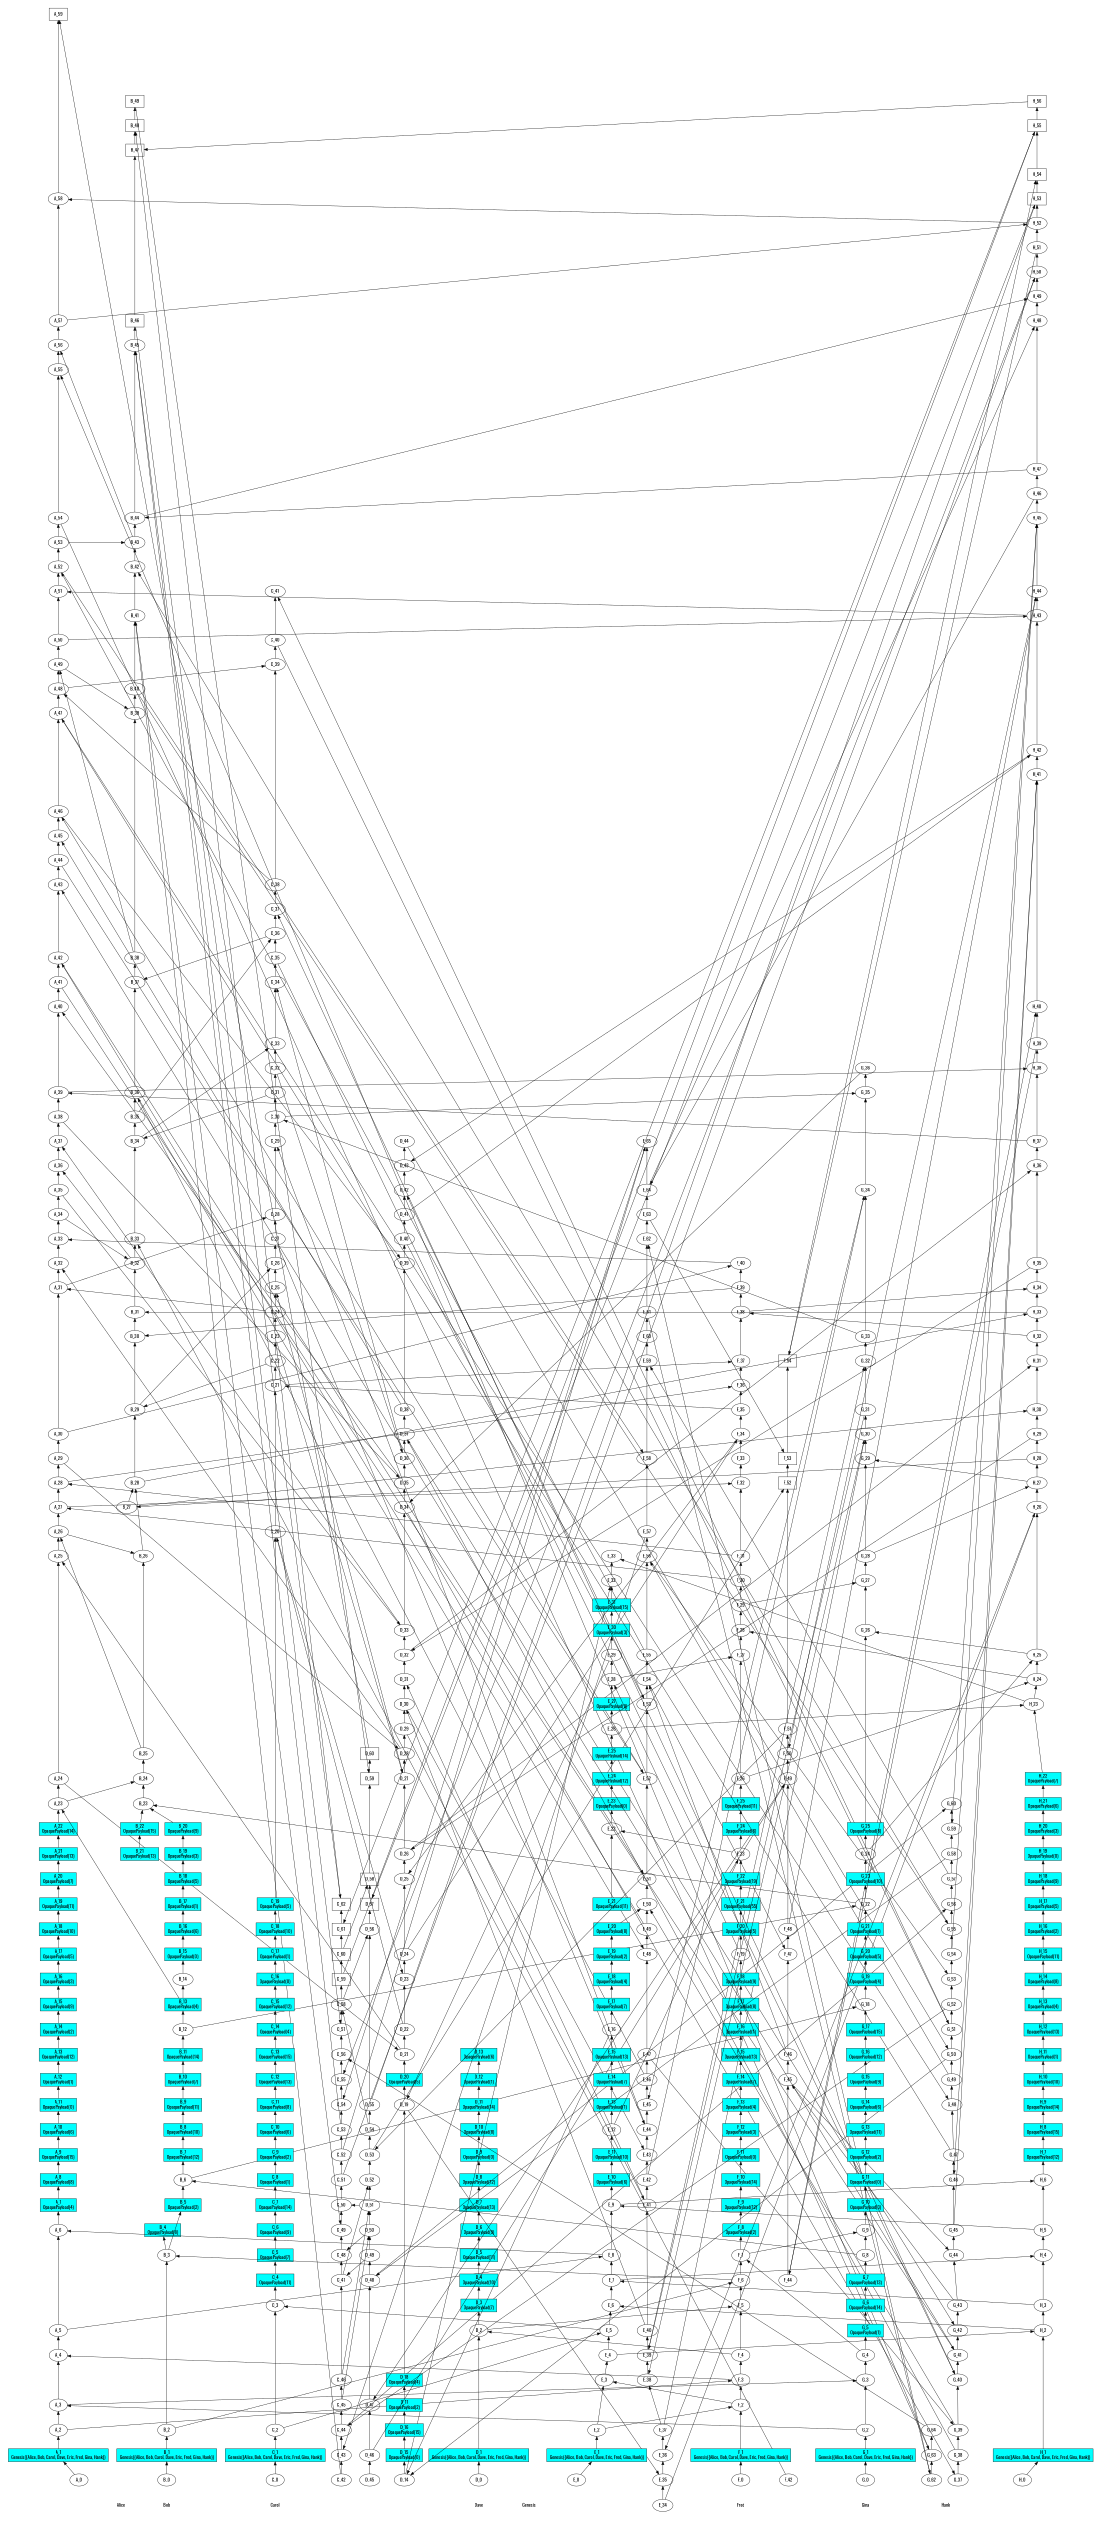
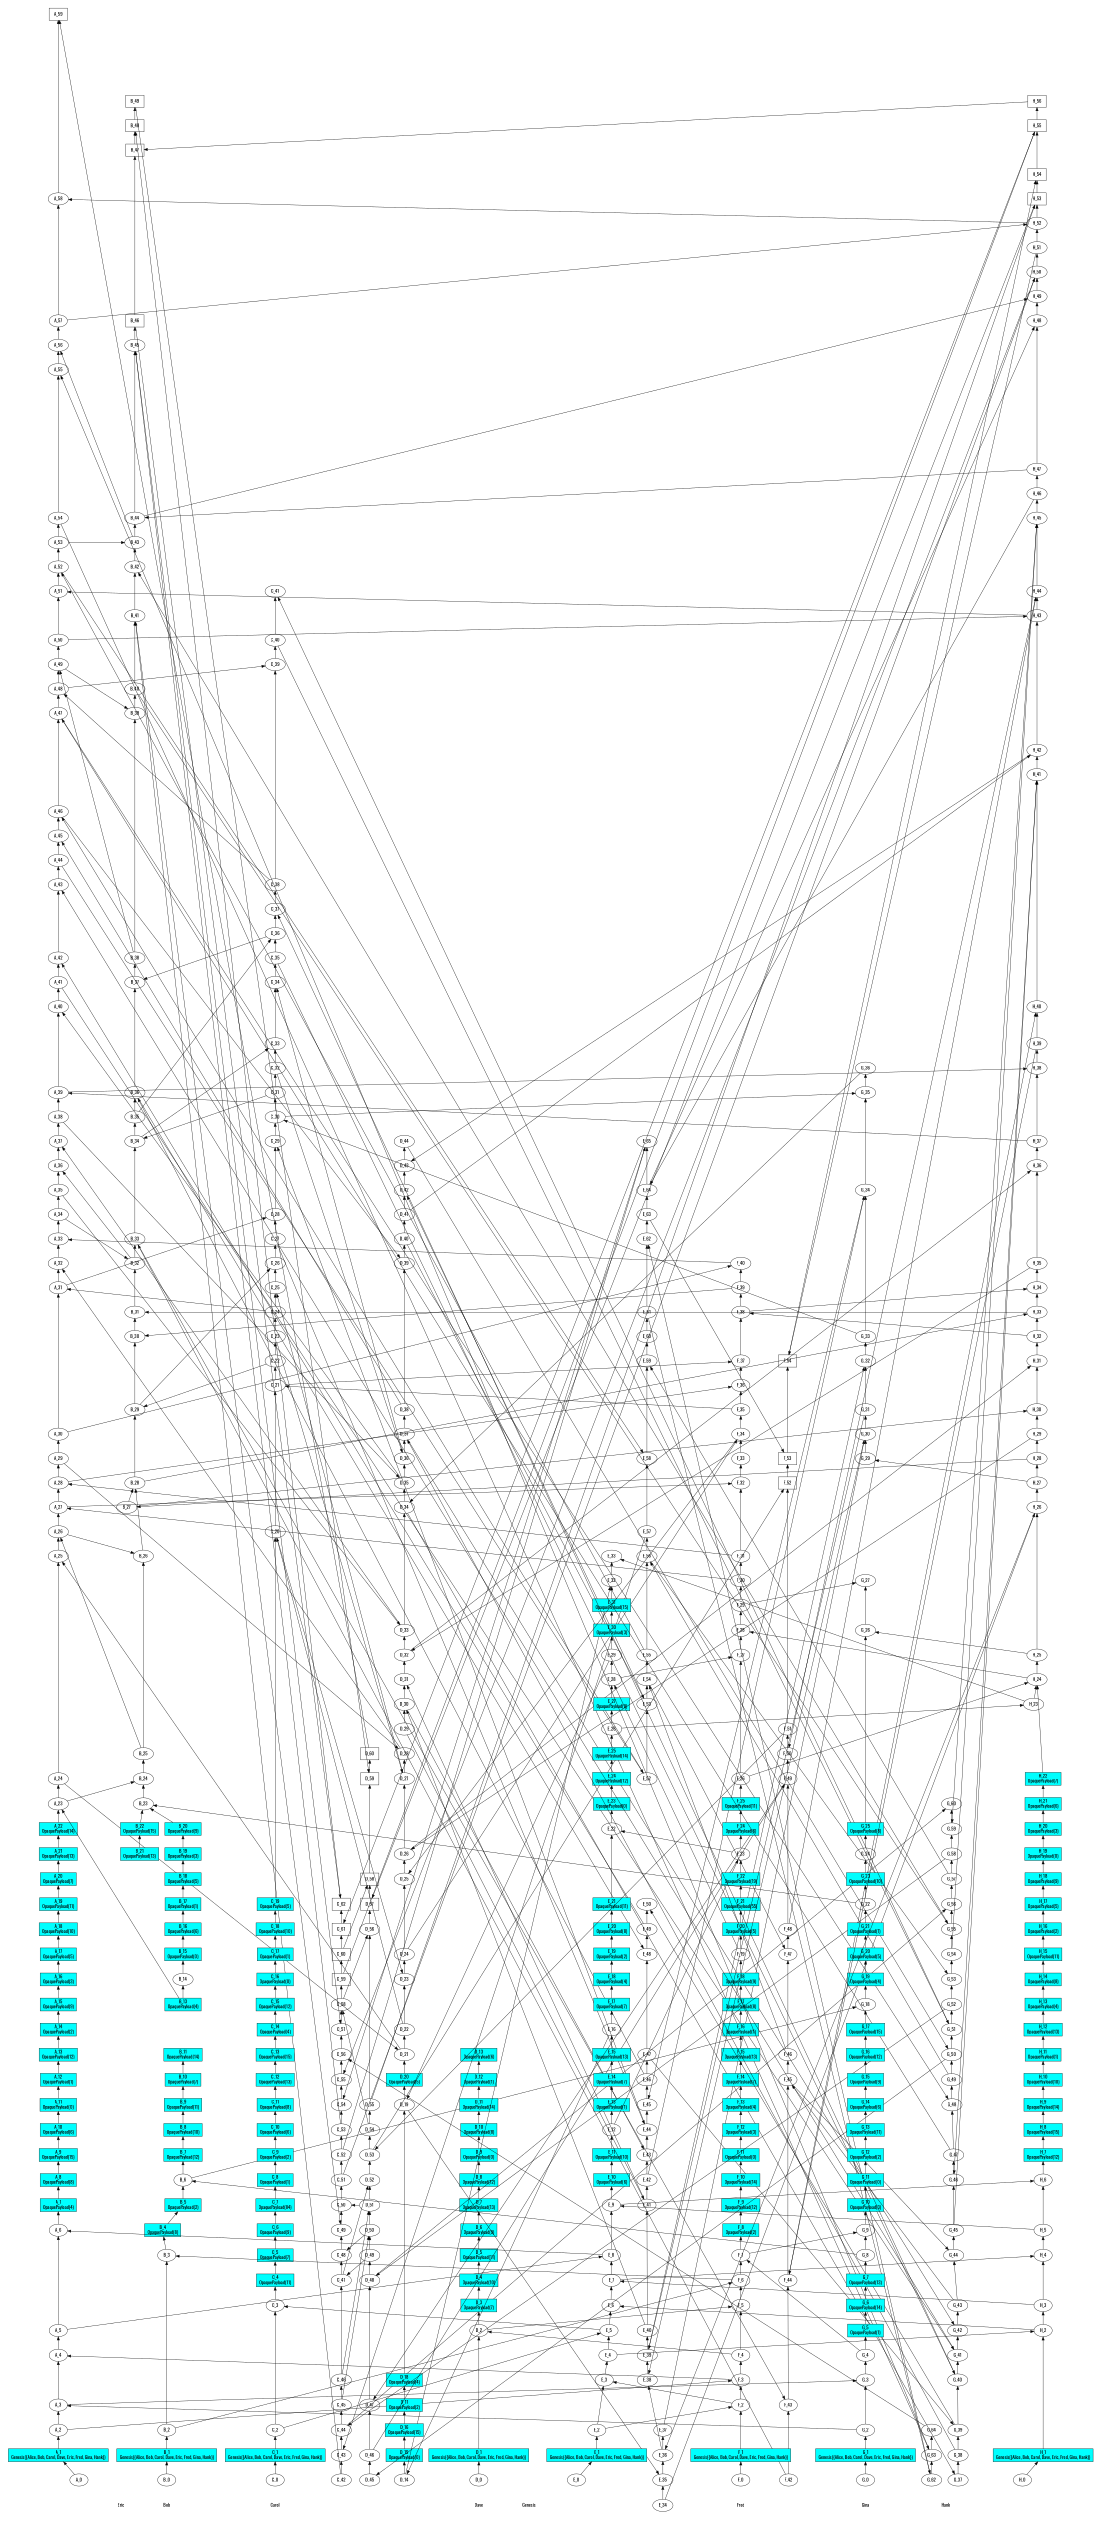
(866, 1556) -> none
(404, 1743) -> none
(1039, 1743) -> (1040, 1731)
(950, 1756) -> none
(647, 1879) -> none
(629, 1917) -> (612, 1918)
(183, 2030) -> none
(275, 2208) -> (275, 2208)
(174, 2232) -> (172, 2219)
(679, 2266) -> (662, 2266)
none -> (788, 2405)
(656, 2407) -> (655, 2418)
(121, 2505) -> (121, 2505)
